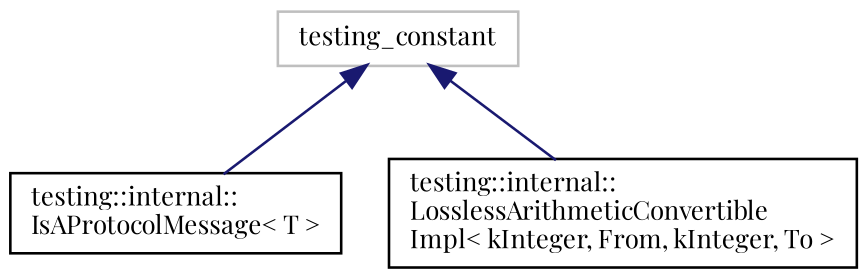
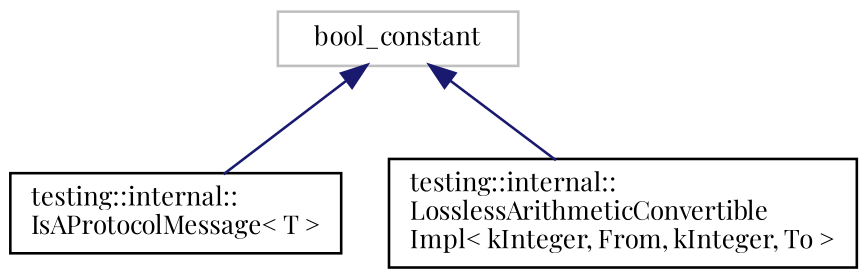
(398, 39) -> (398, 39)
